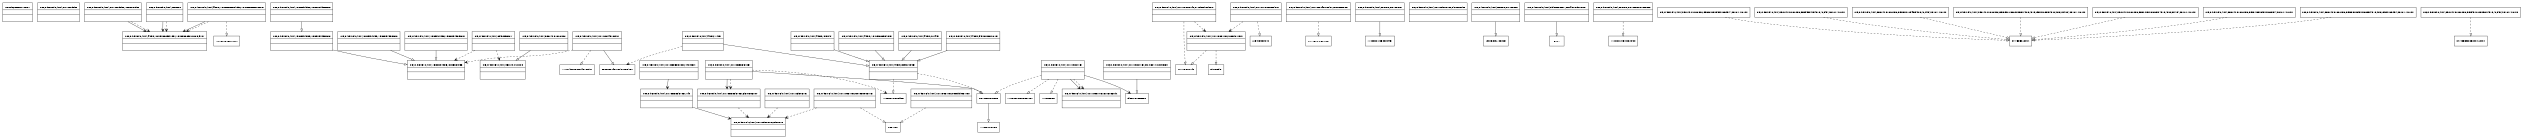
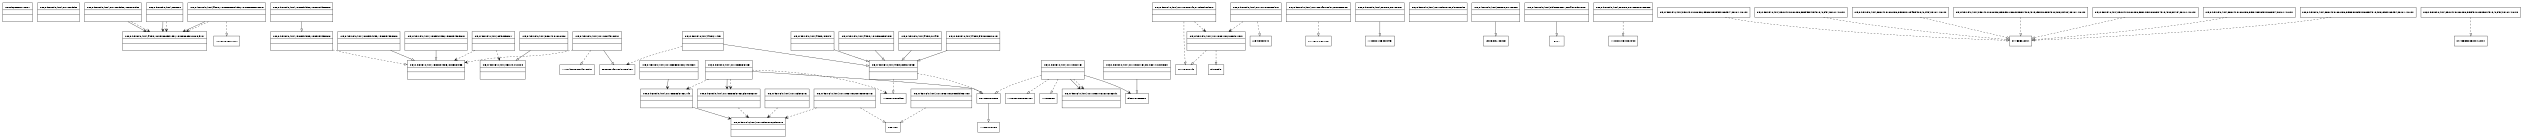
(369, 58) -> (369, 58)
none -> (699, 84)
